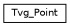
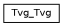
(35, 13) -> (32, 13)
